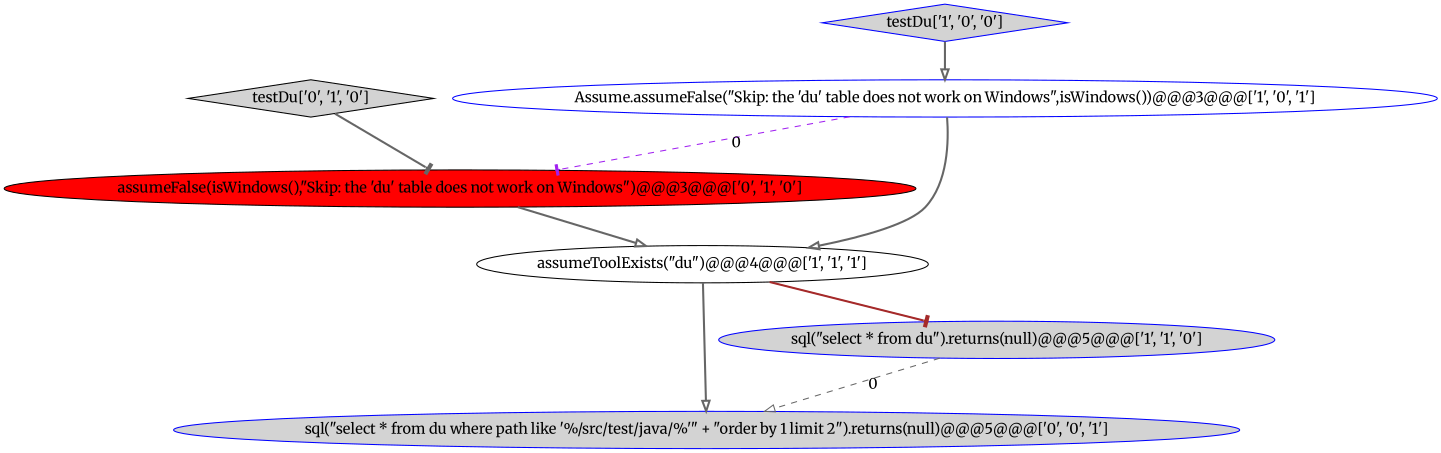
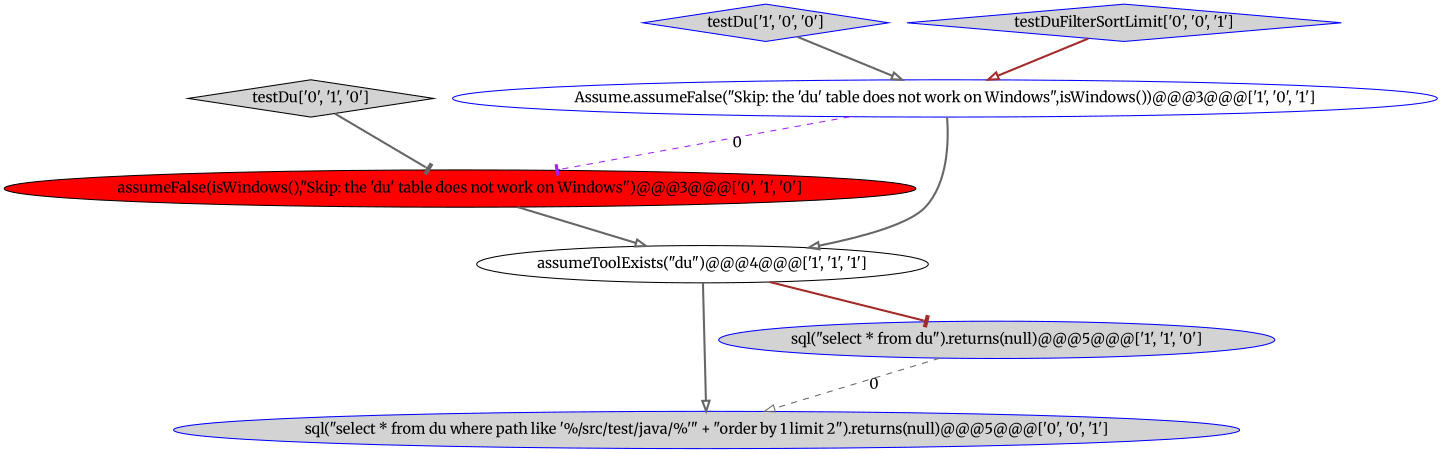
none -> (1124, 23)
